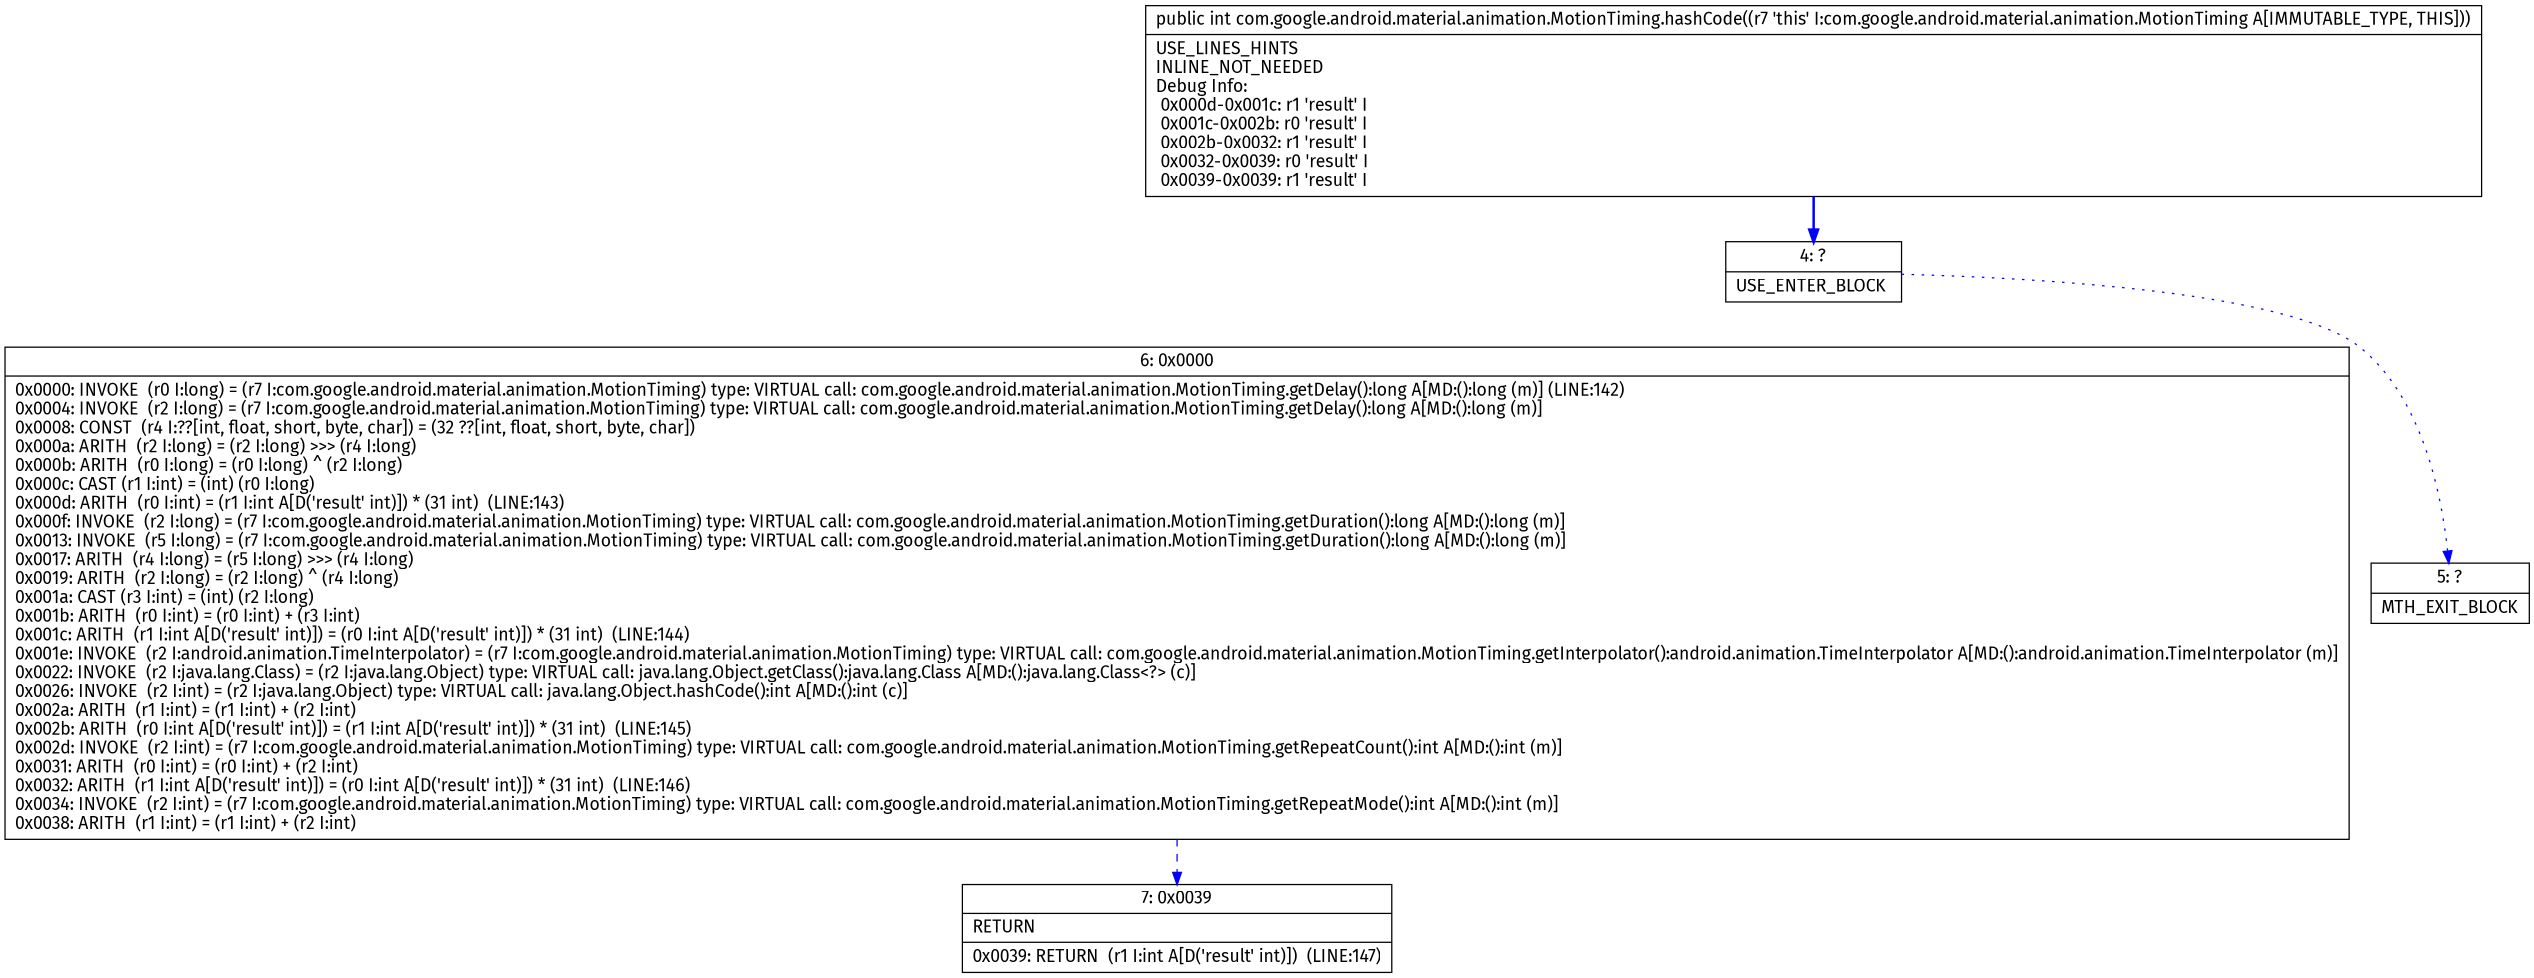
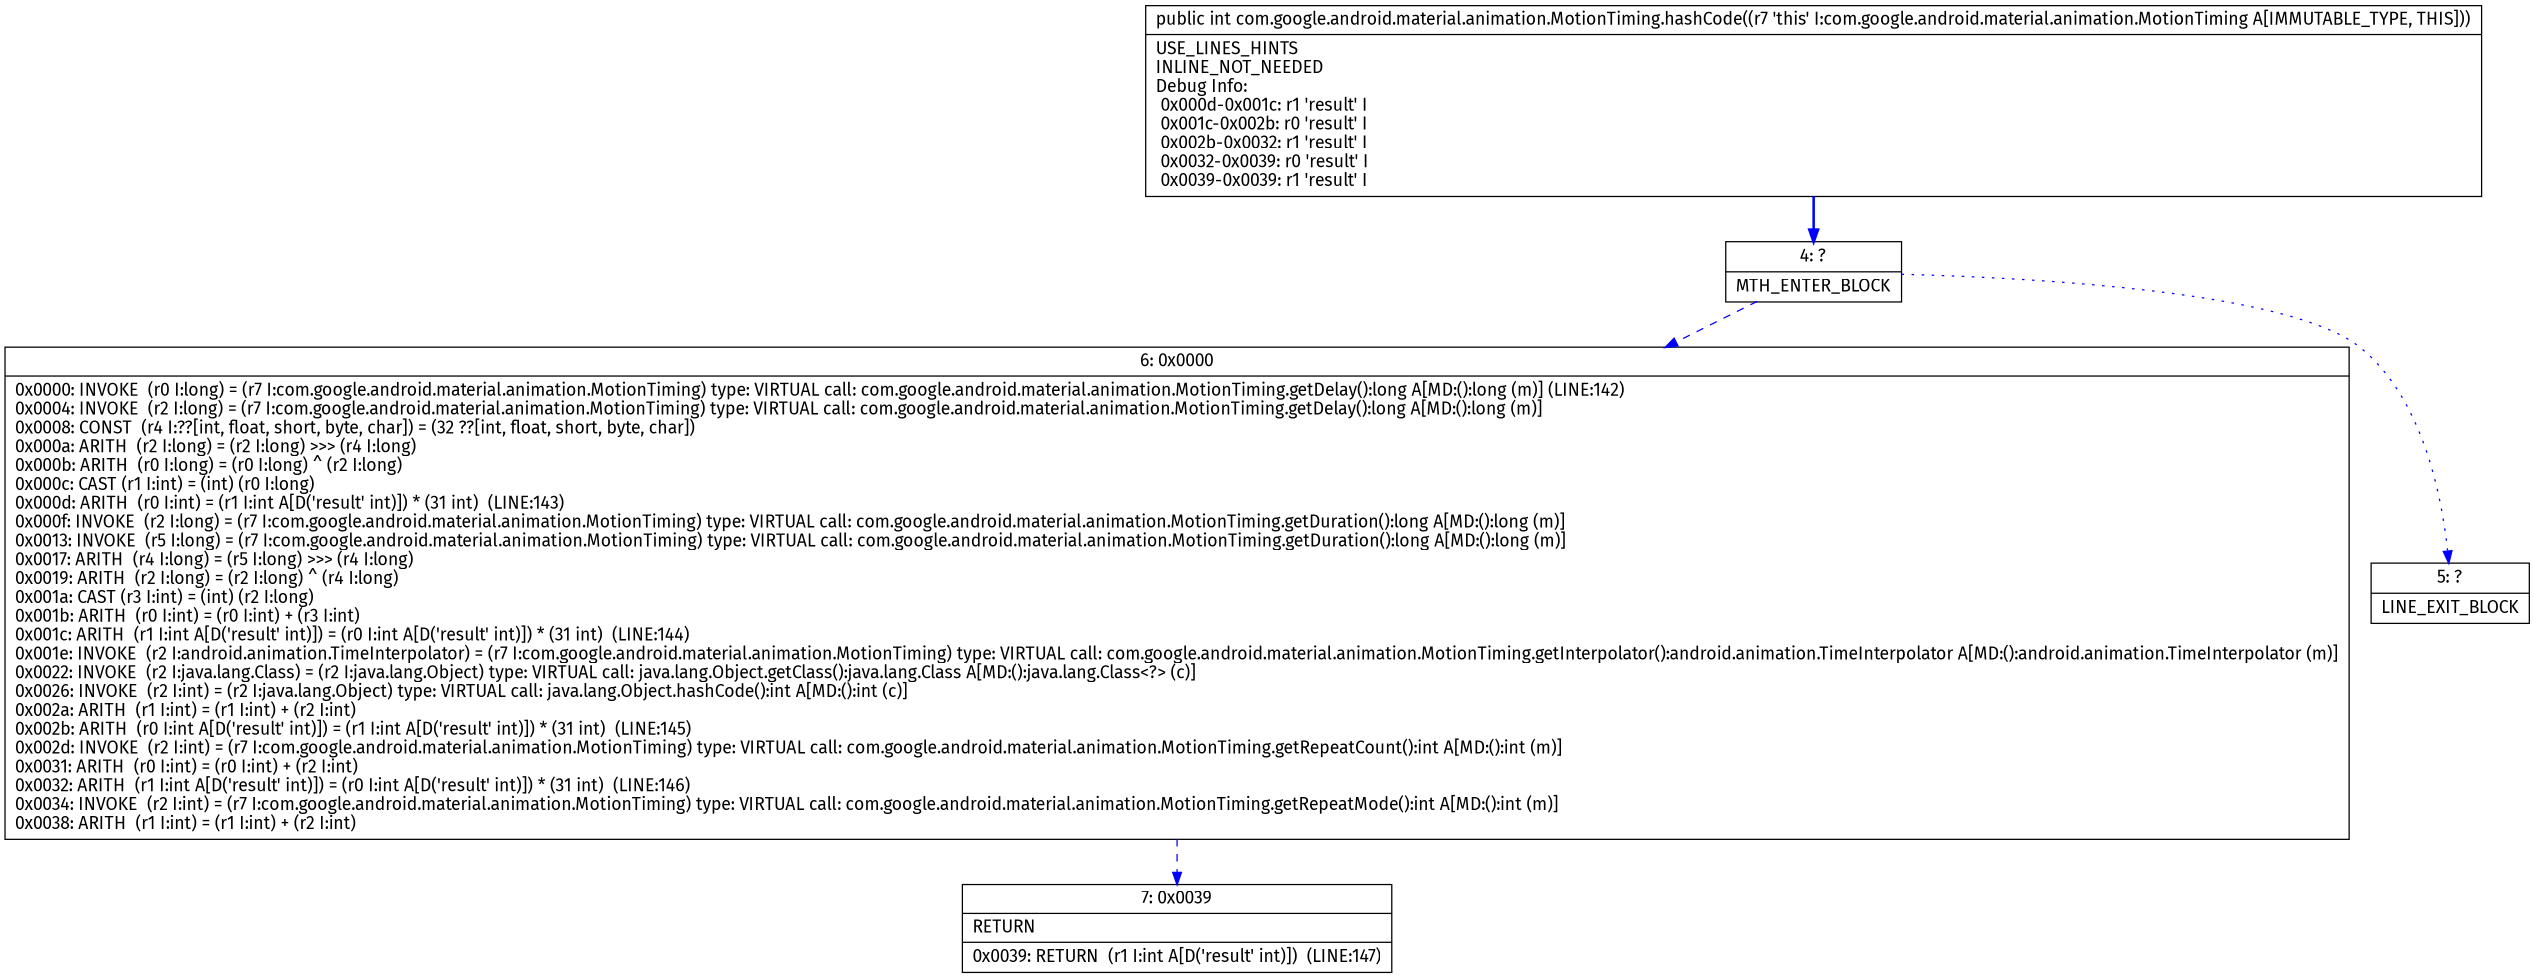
(1811, 286) -> (1814, 286)
none -> (1717, 322)
(2450, 608) -> (2450, 608)
